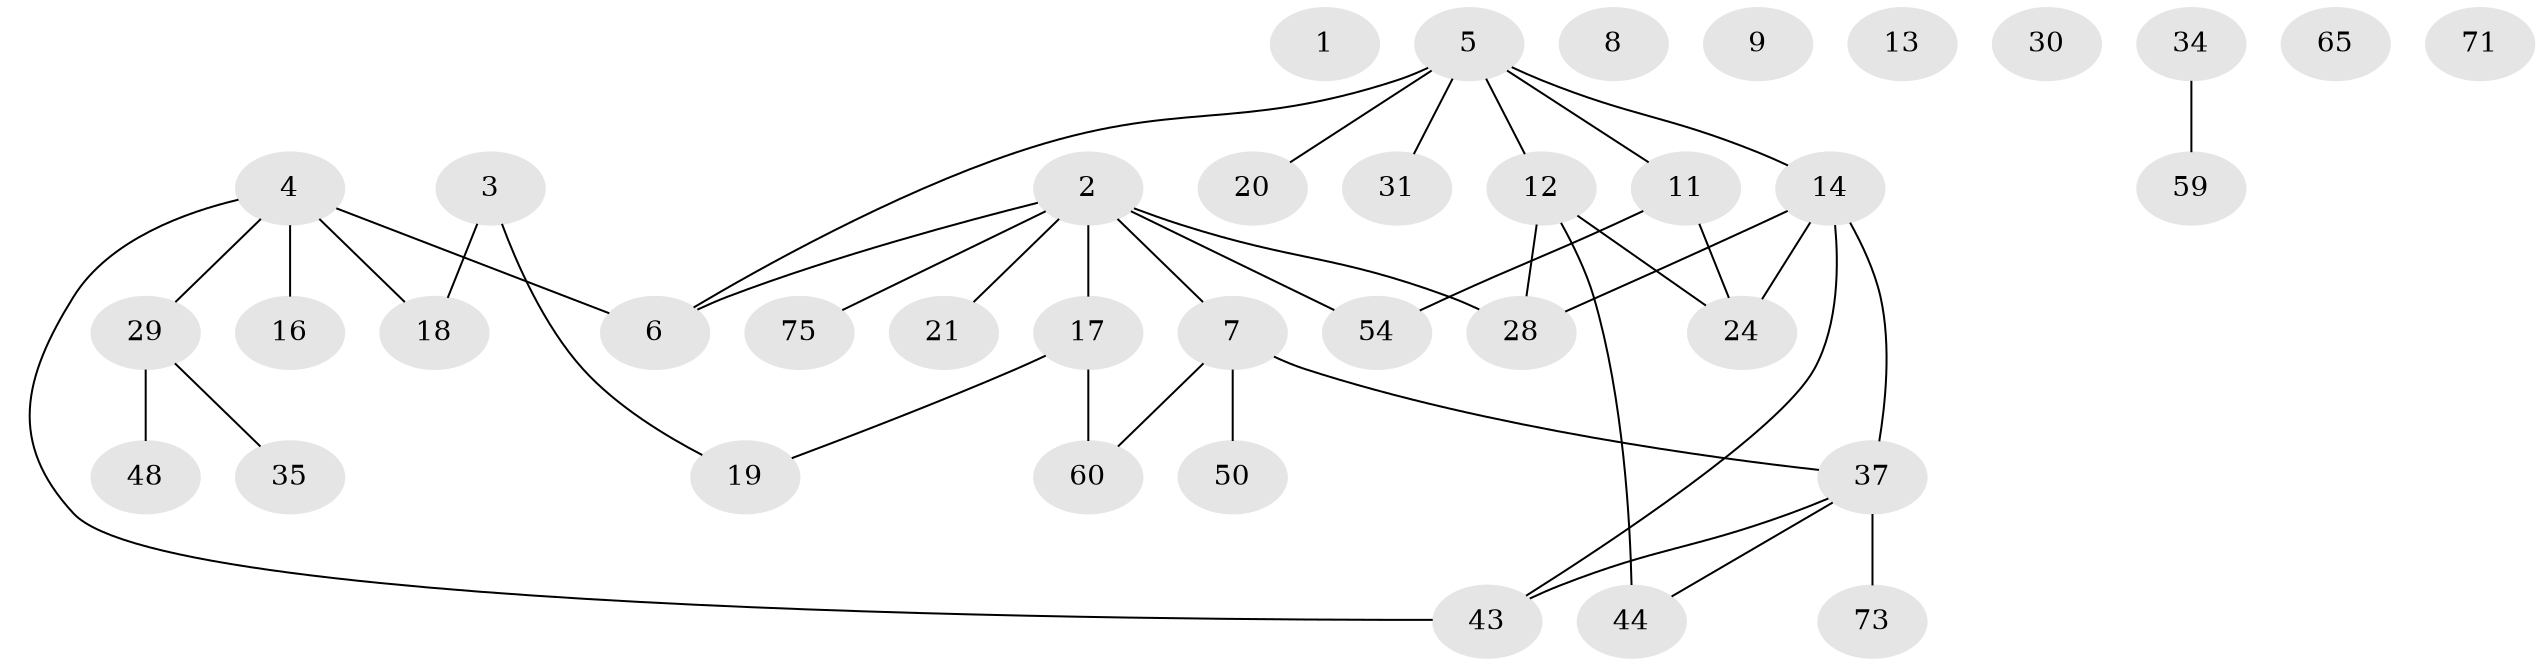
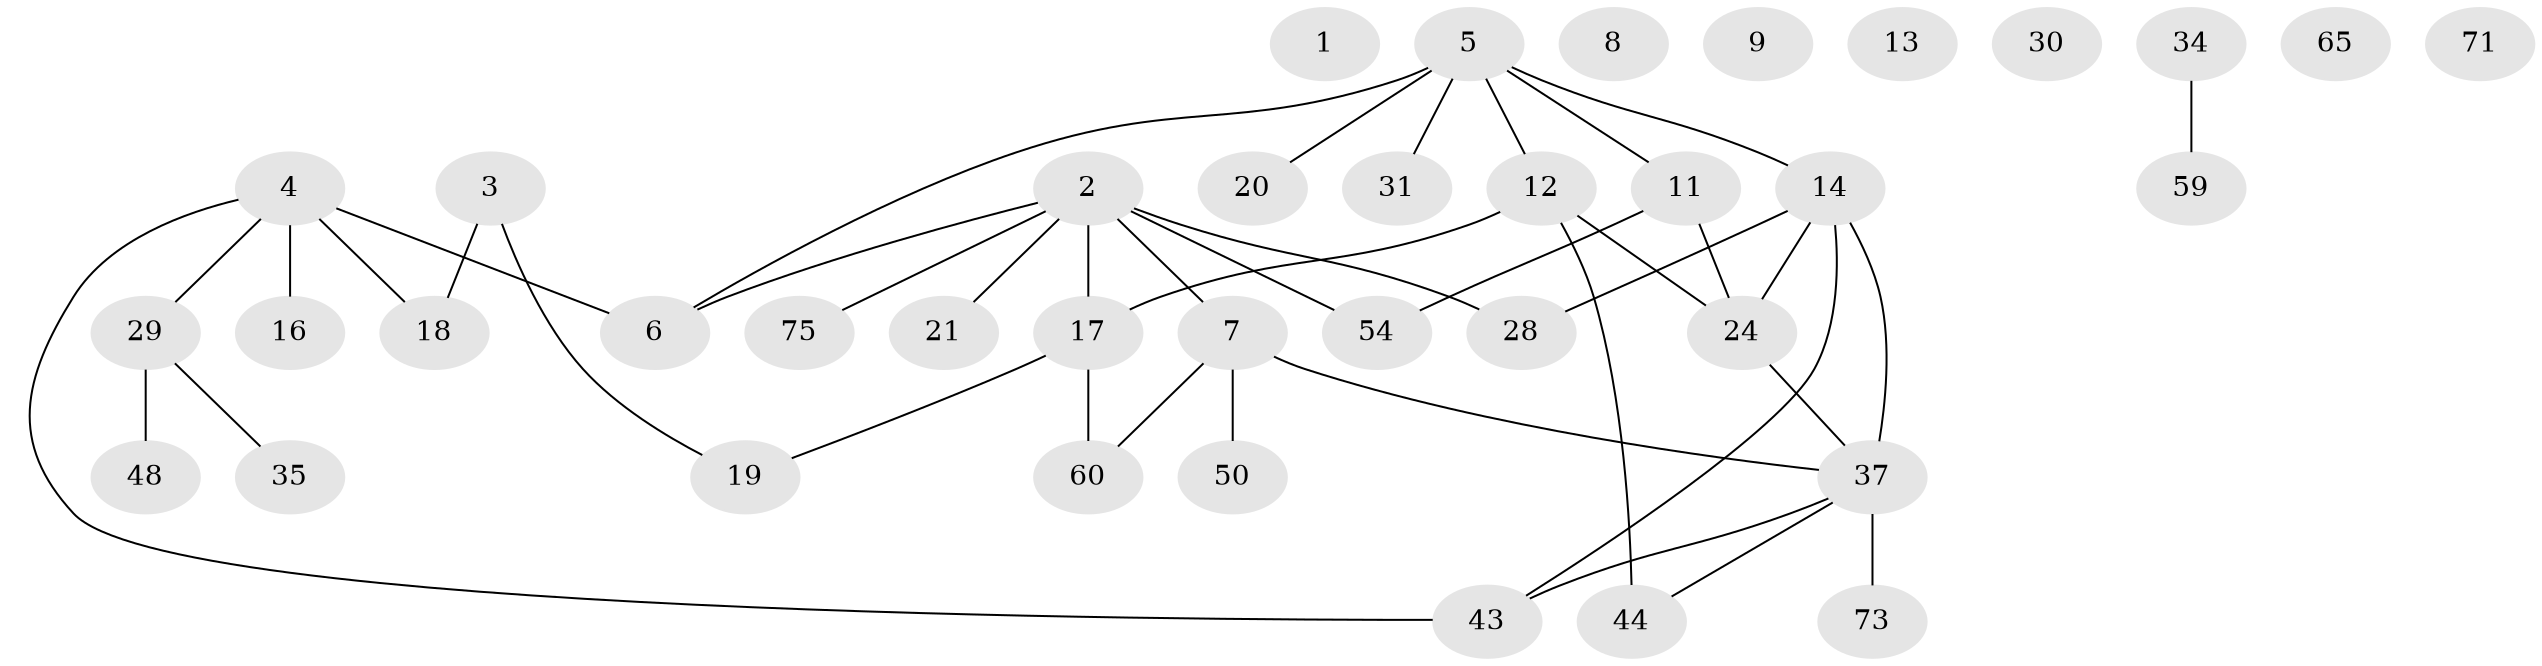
(1534, 246) -> (1286, 265)
none -> (1807, 405)
